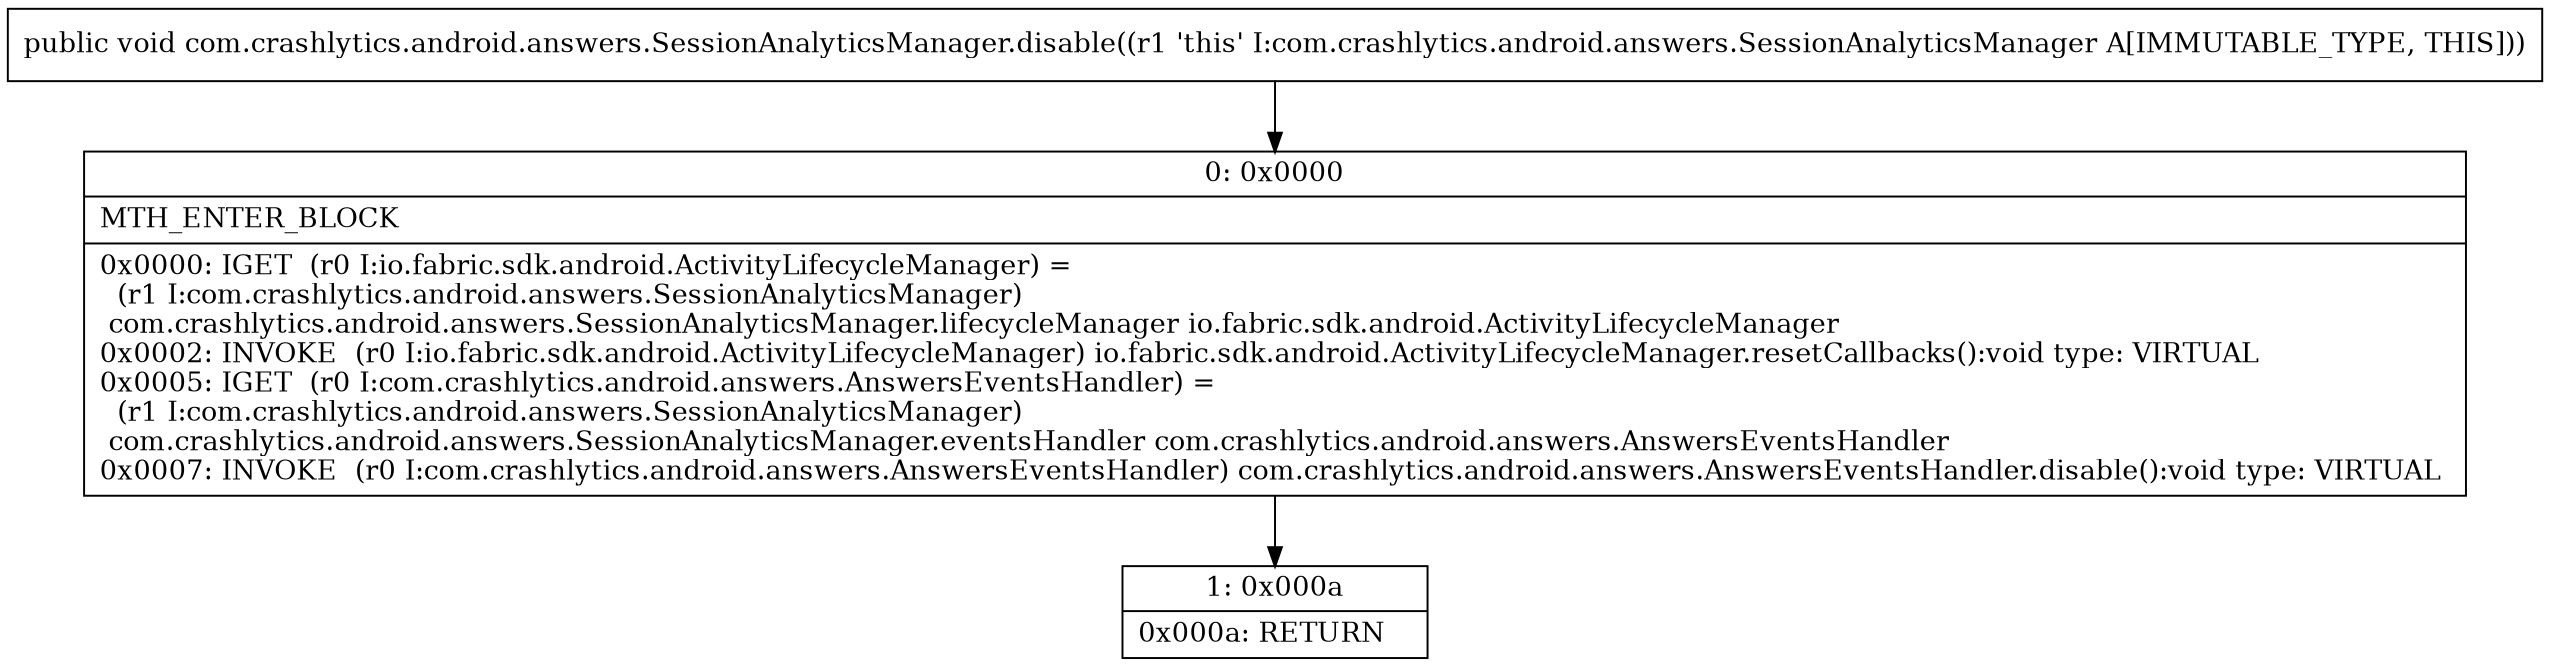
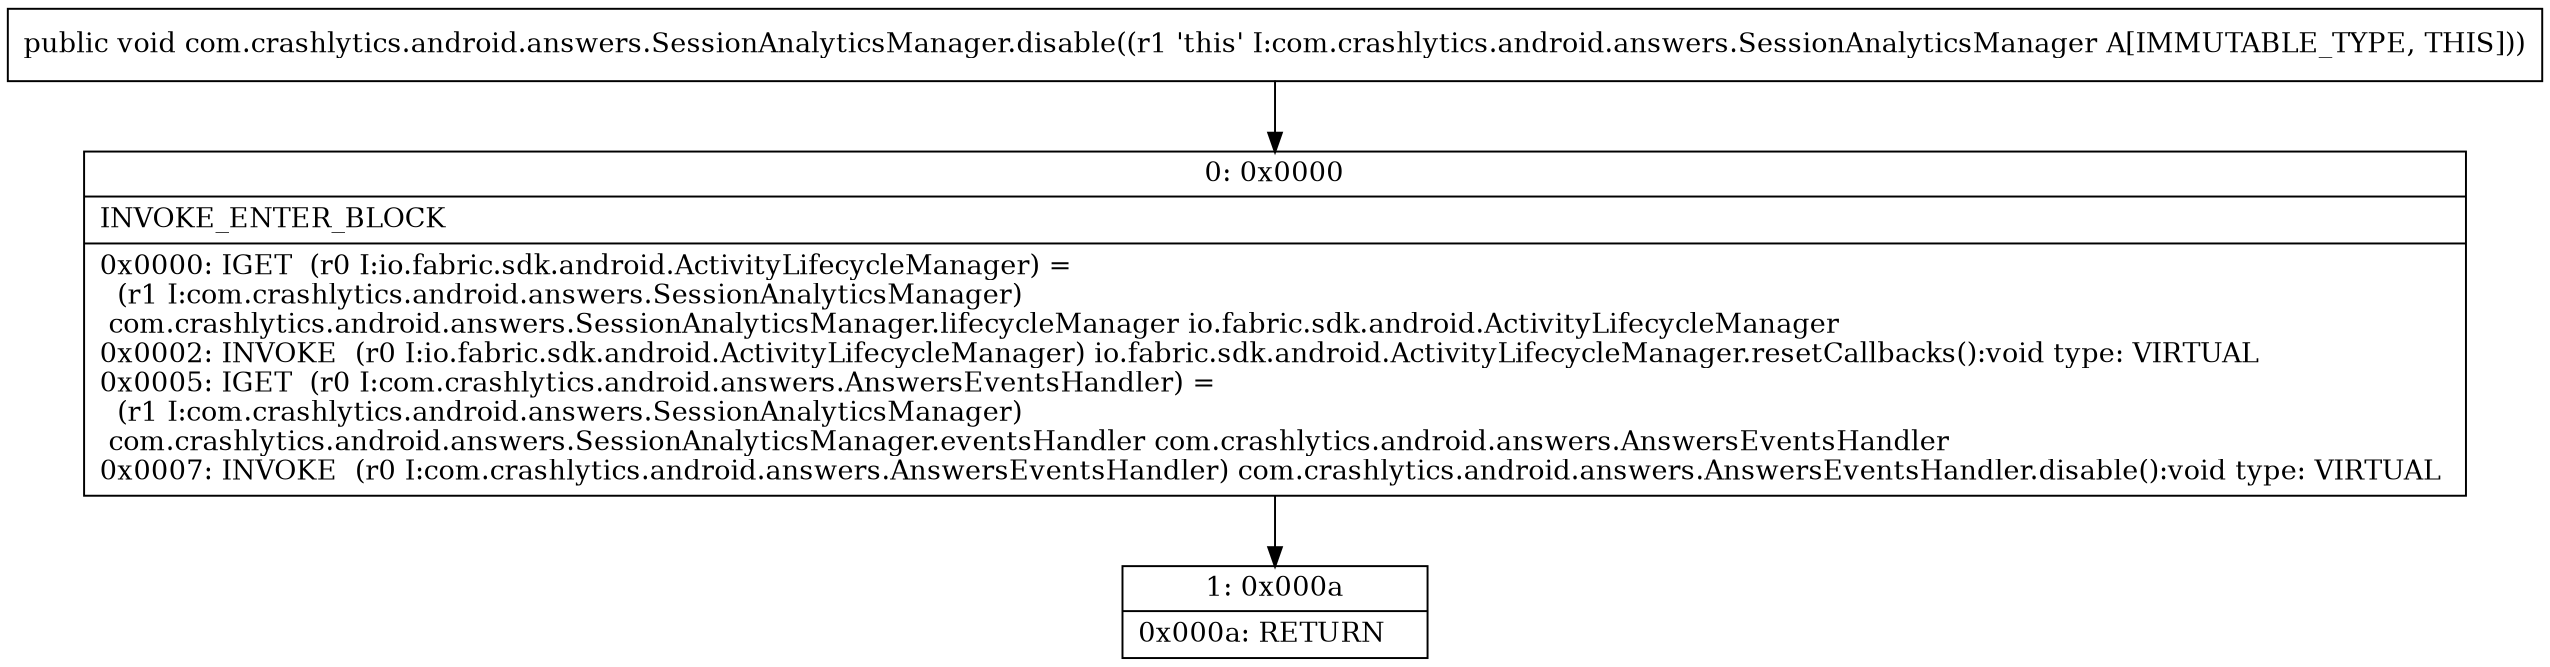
(250, 219) -> (274, 219)
